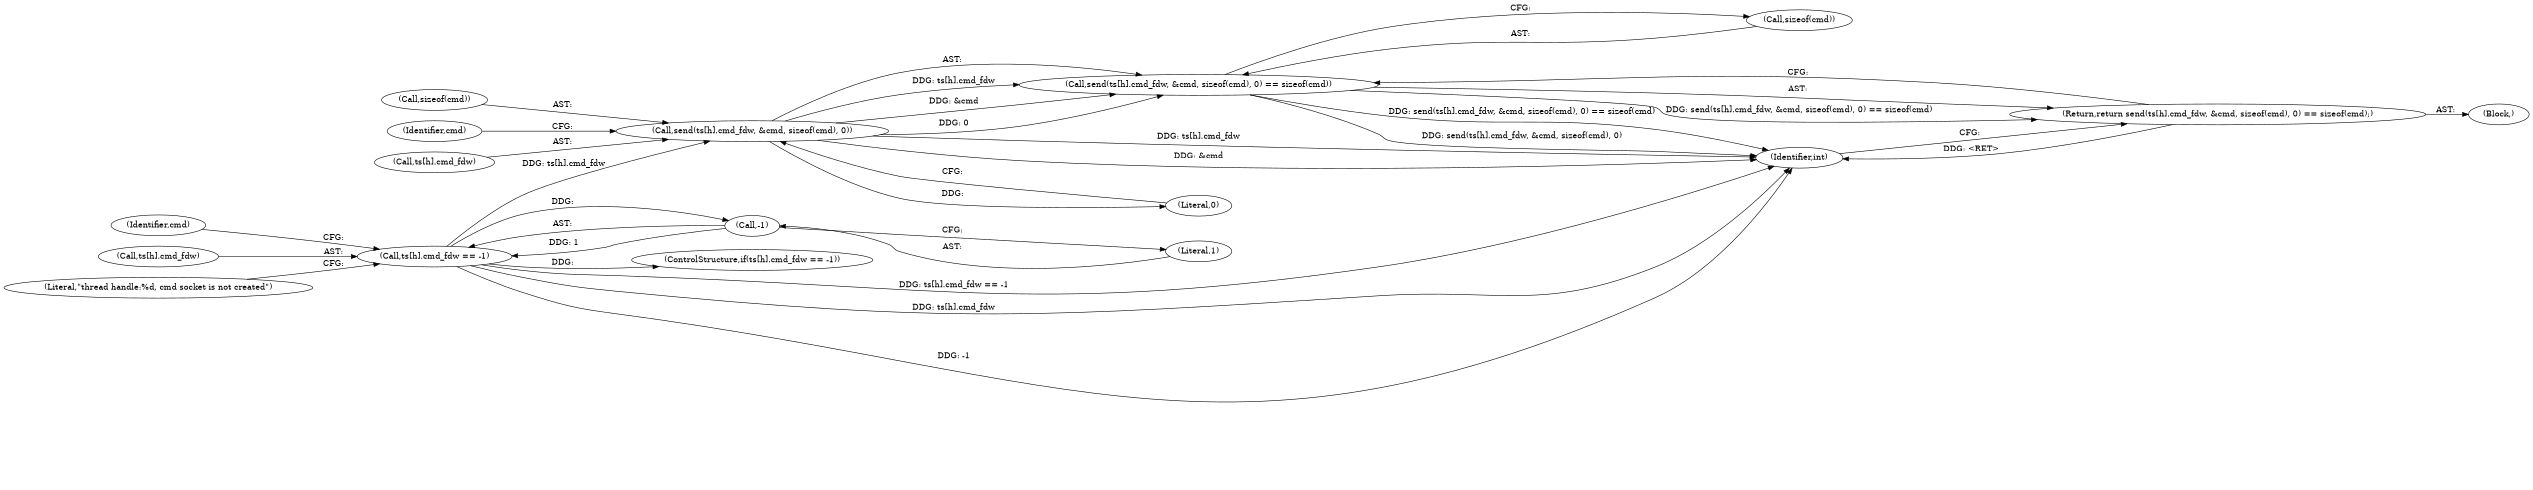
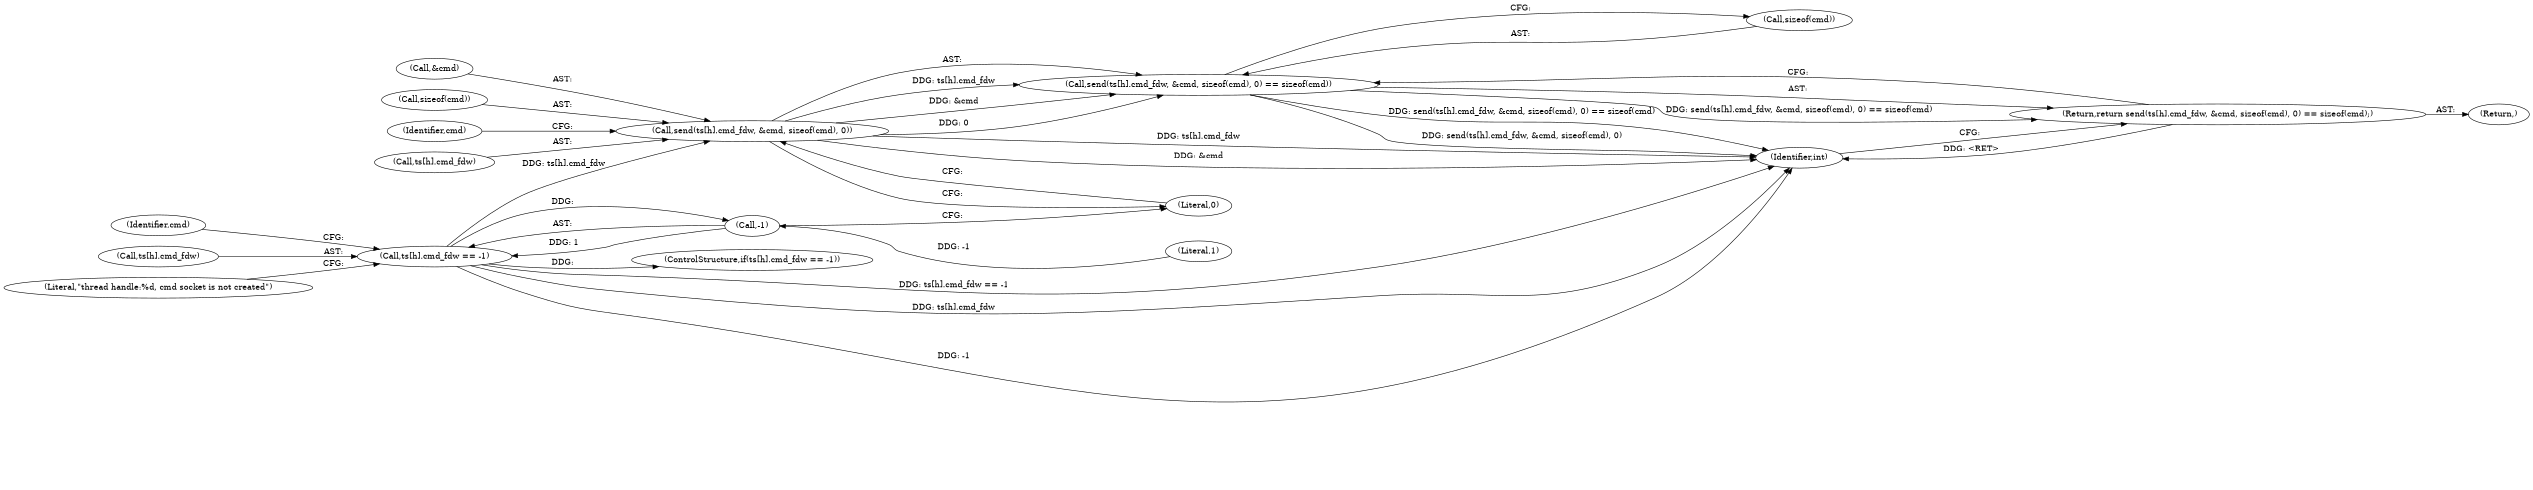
none -> (435, 69)
(2499, 114) -> (2499, 114)
(954, 194) -> (954, 194)
(970, 239) -> (970, 222)
(954, 247) -> (954, 247)
